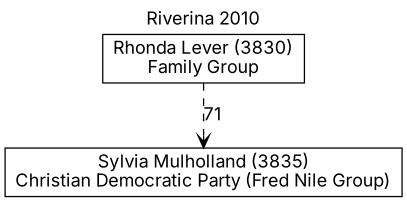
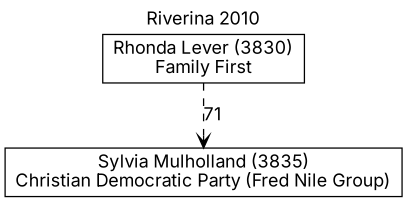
(204, 59) -> (204, 59)
